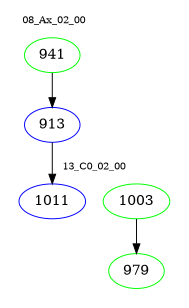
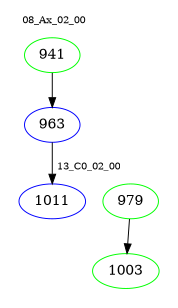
(52, 125) -> (52, 125)
(136, 231) -> (129, 231)
